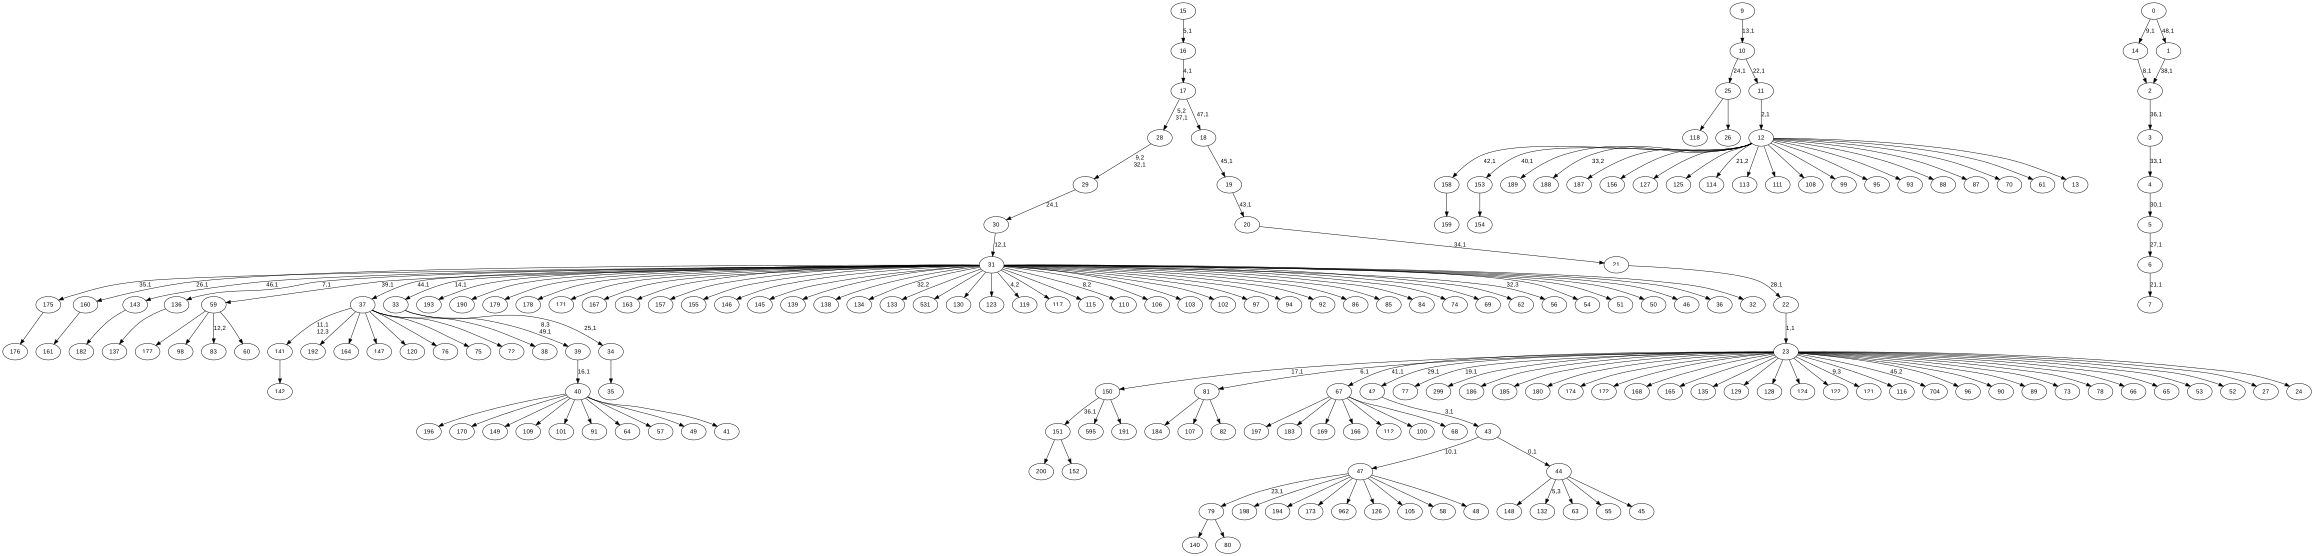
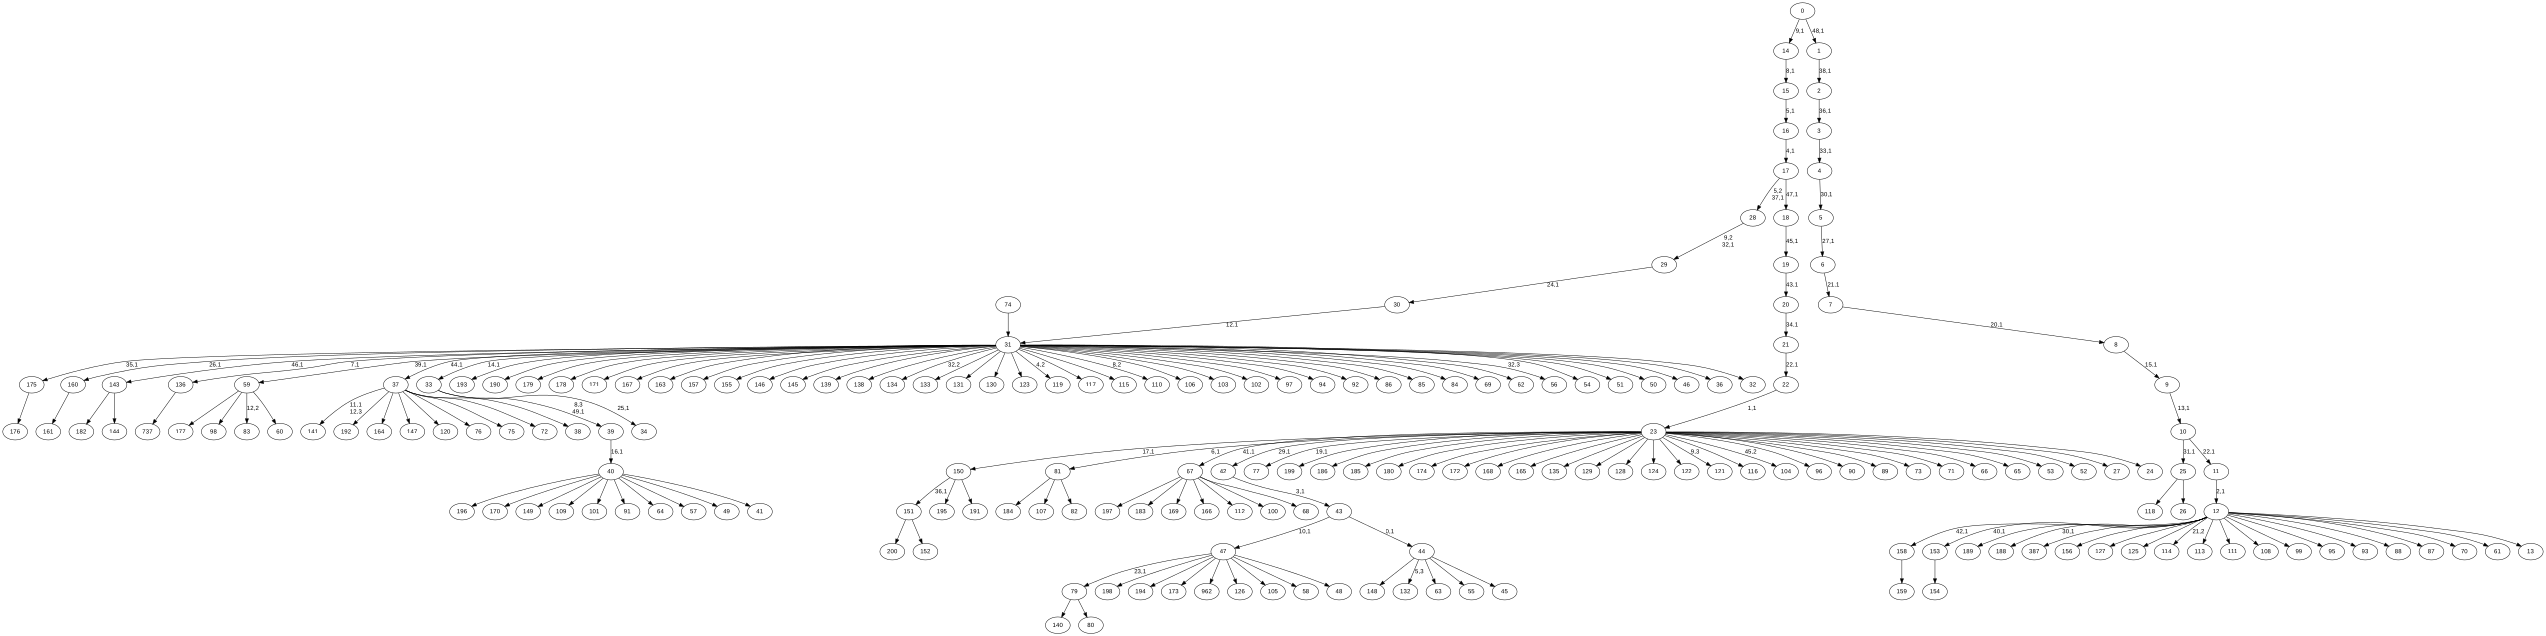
(2141, 69) -> (1786, 69)
(1740, 71) -> (2189, 452)
(1598, 161) -> (2069, 532)
(1579, 185) -> (2034, 552)
(1322, 278) -> (1008, 322)
(1777, 285) -> (1792, 365)
(925, 305) -> (959, 385)
none -> (2116, 345)
(114, 352) -> (148, 432)
(280, 392) -> none
(611, 392) -> none
(1438, 392) -> (1290, 472)
(1935, 392) -> (1786, 472)
(2100, 392) -> (1952, 472)
none -> (114, 432)
(1091, 432) -> (942, 512)
